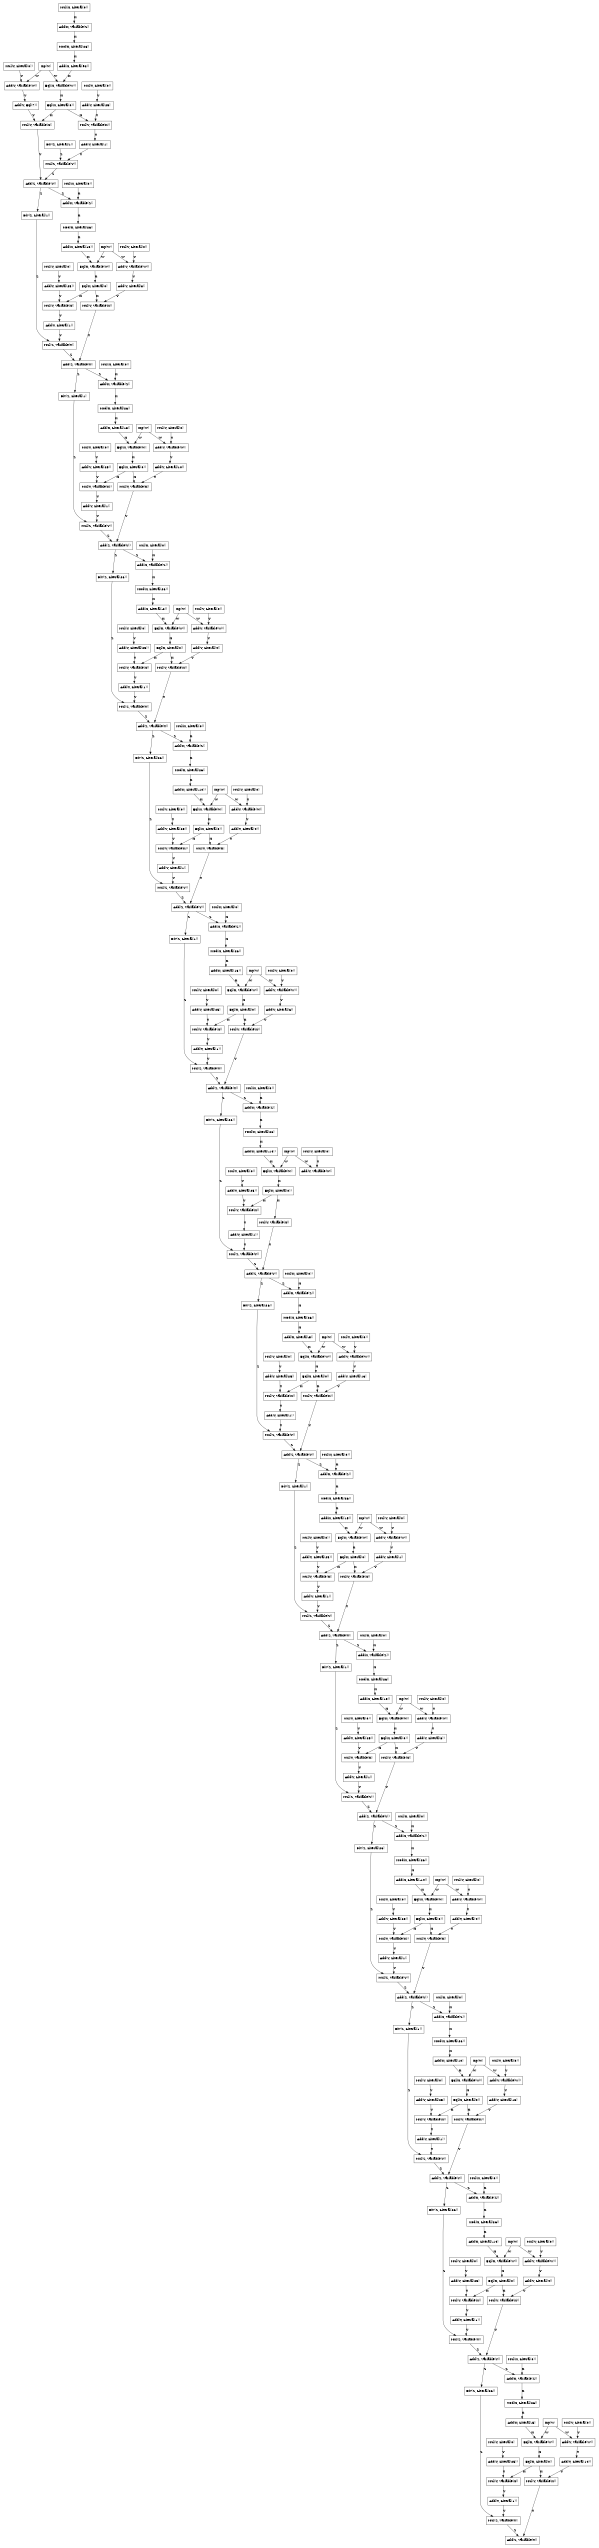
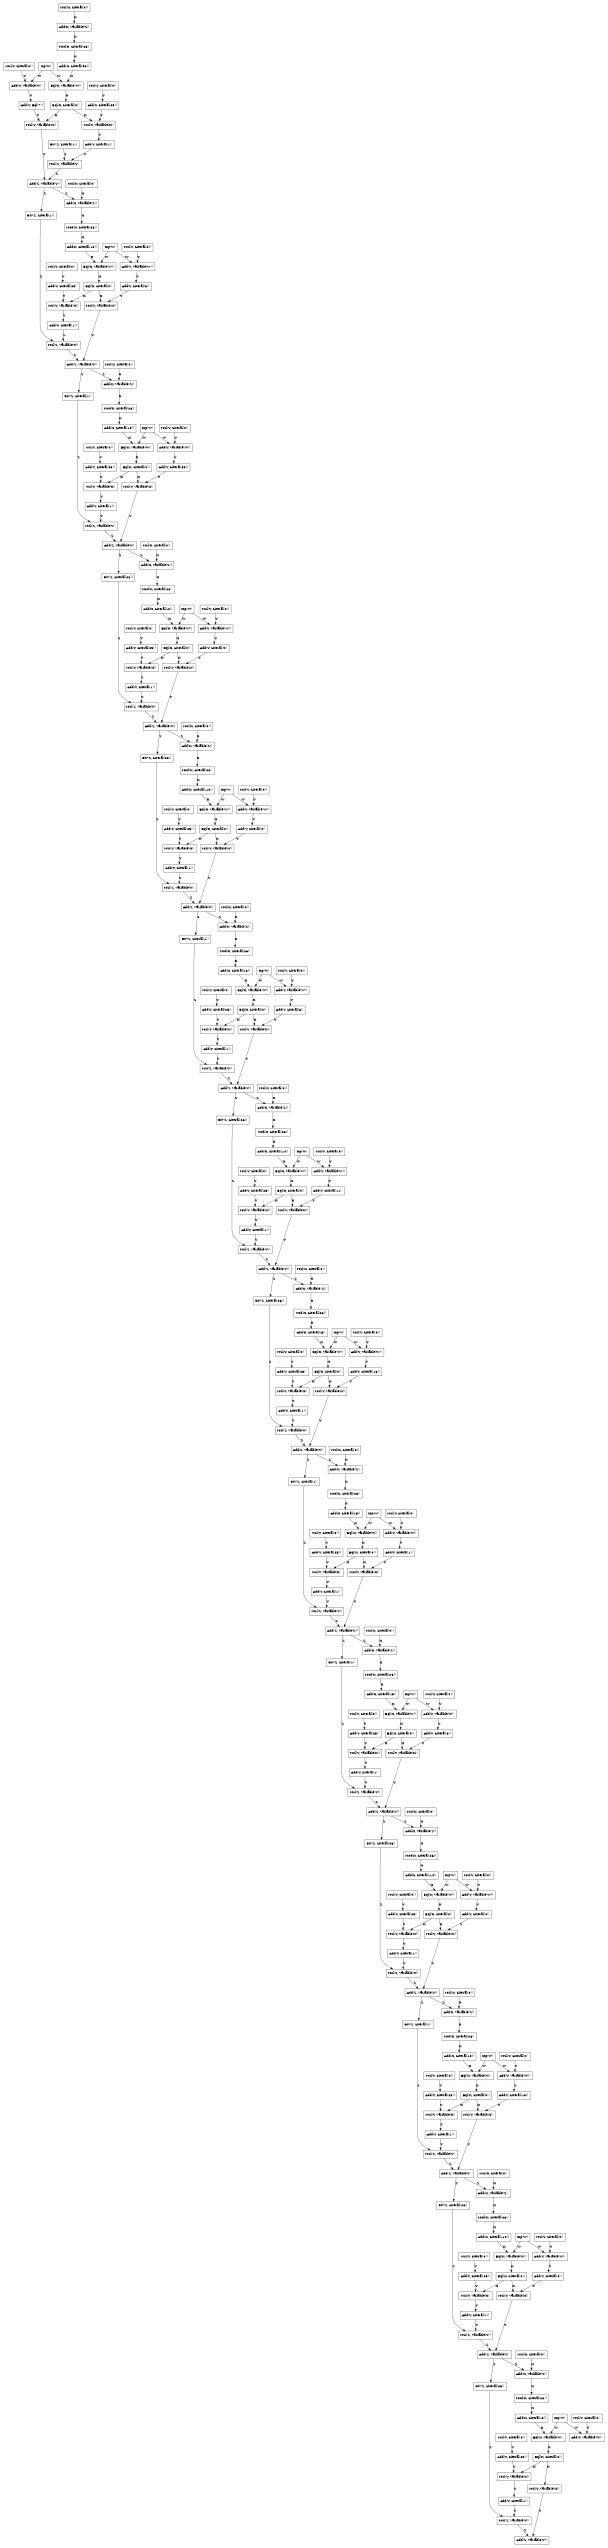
(170, 467) -> (173, 467)
none -> (328, 1191)
(576, 2462) -> none
